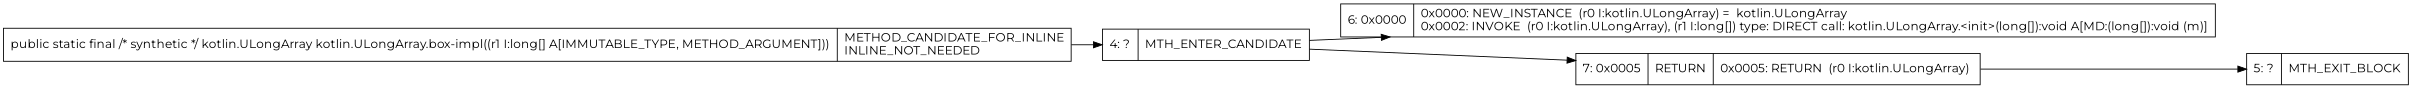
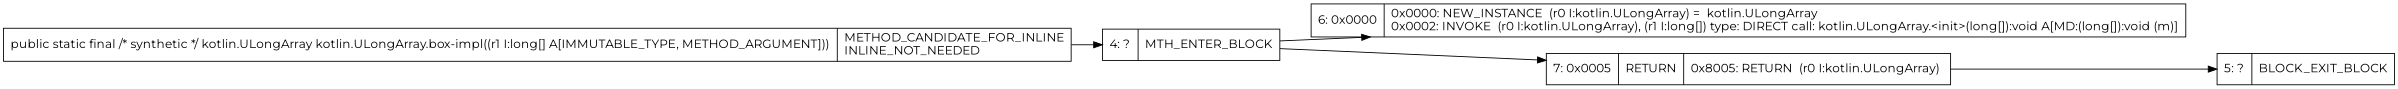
(1224, 44) -> (1209, 44)
(1847, 69) -> (1817, 69)
(2345, 69) -> (2323, 69)
